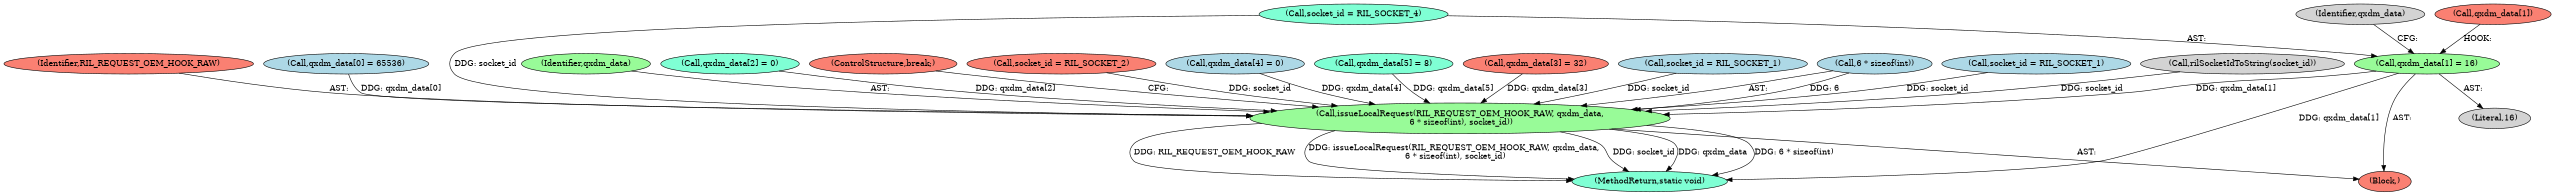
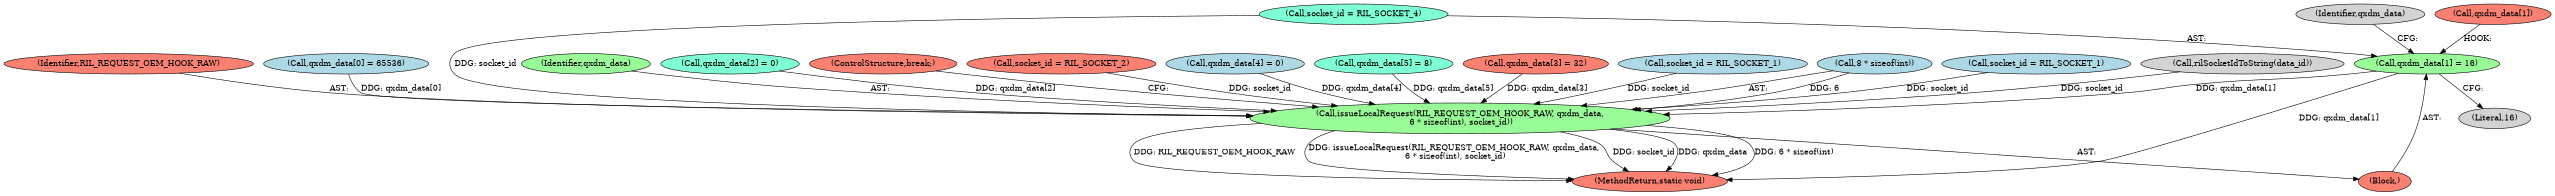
(1875, 64) -> (1875, 64)
(2242, 64) -> (2242, 64)
(2475, 89) -> (2475, 89)
(2389, 116) -> (2416, 128)
(1650, 182) -> (1650, 182)
